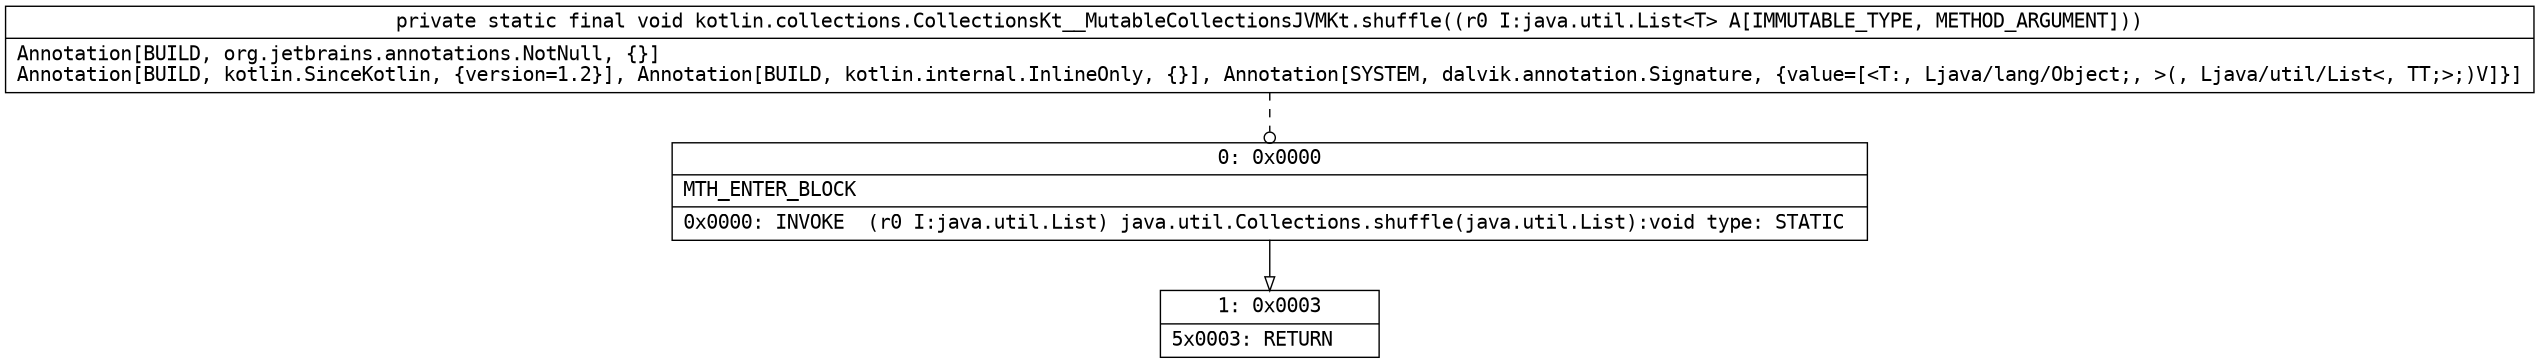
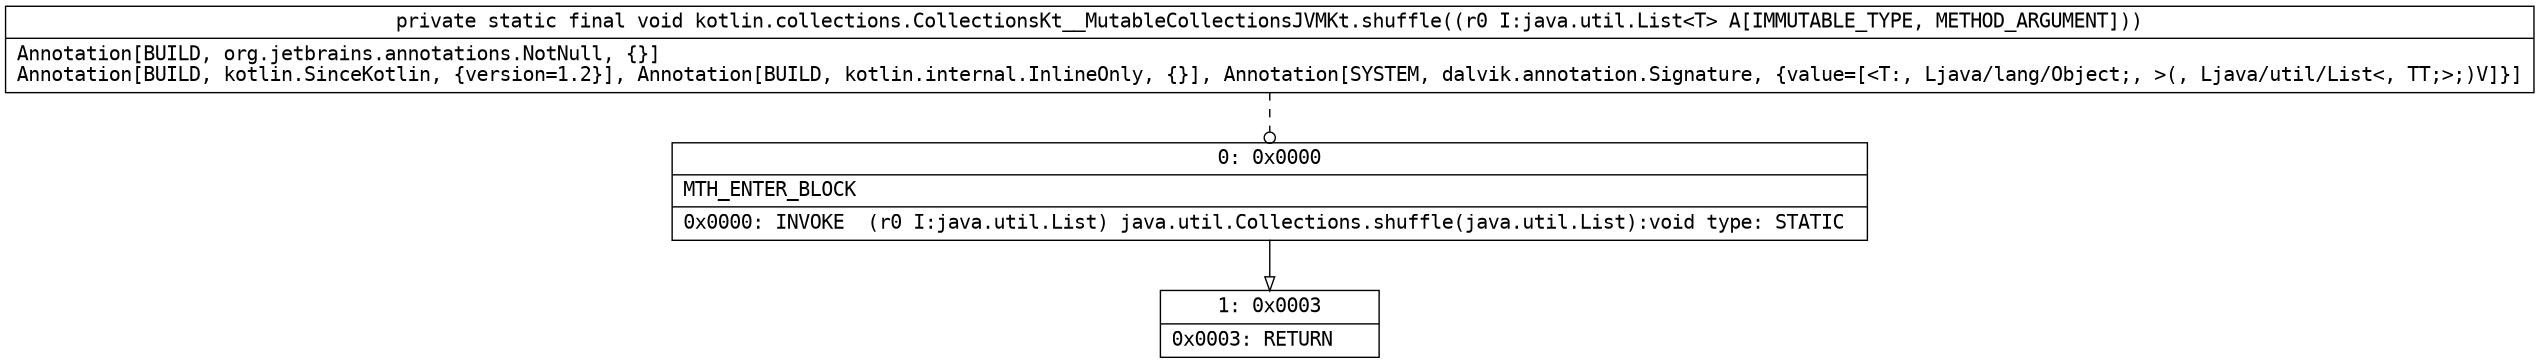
(1270, 340) -> (1270, 340)
